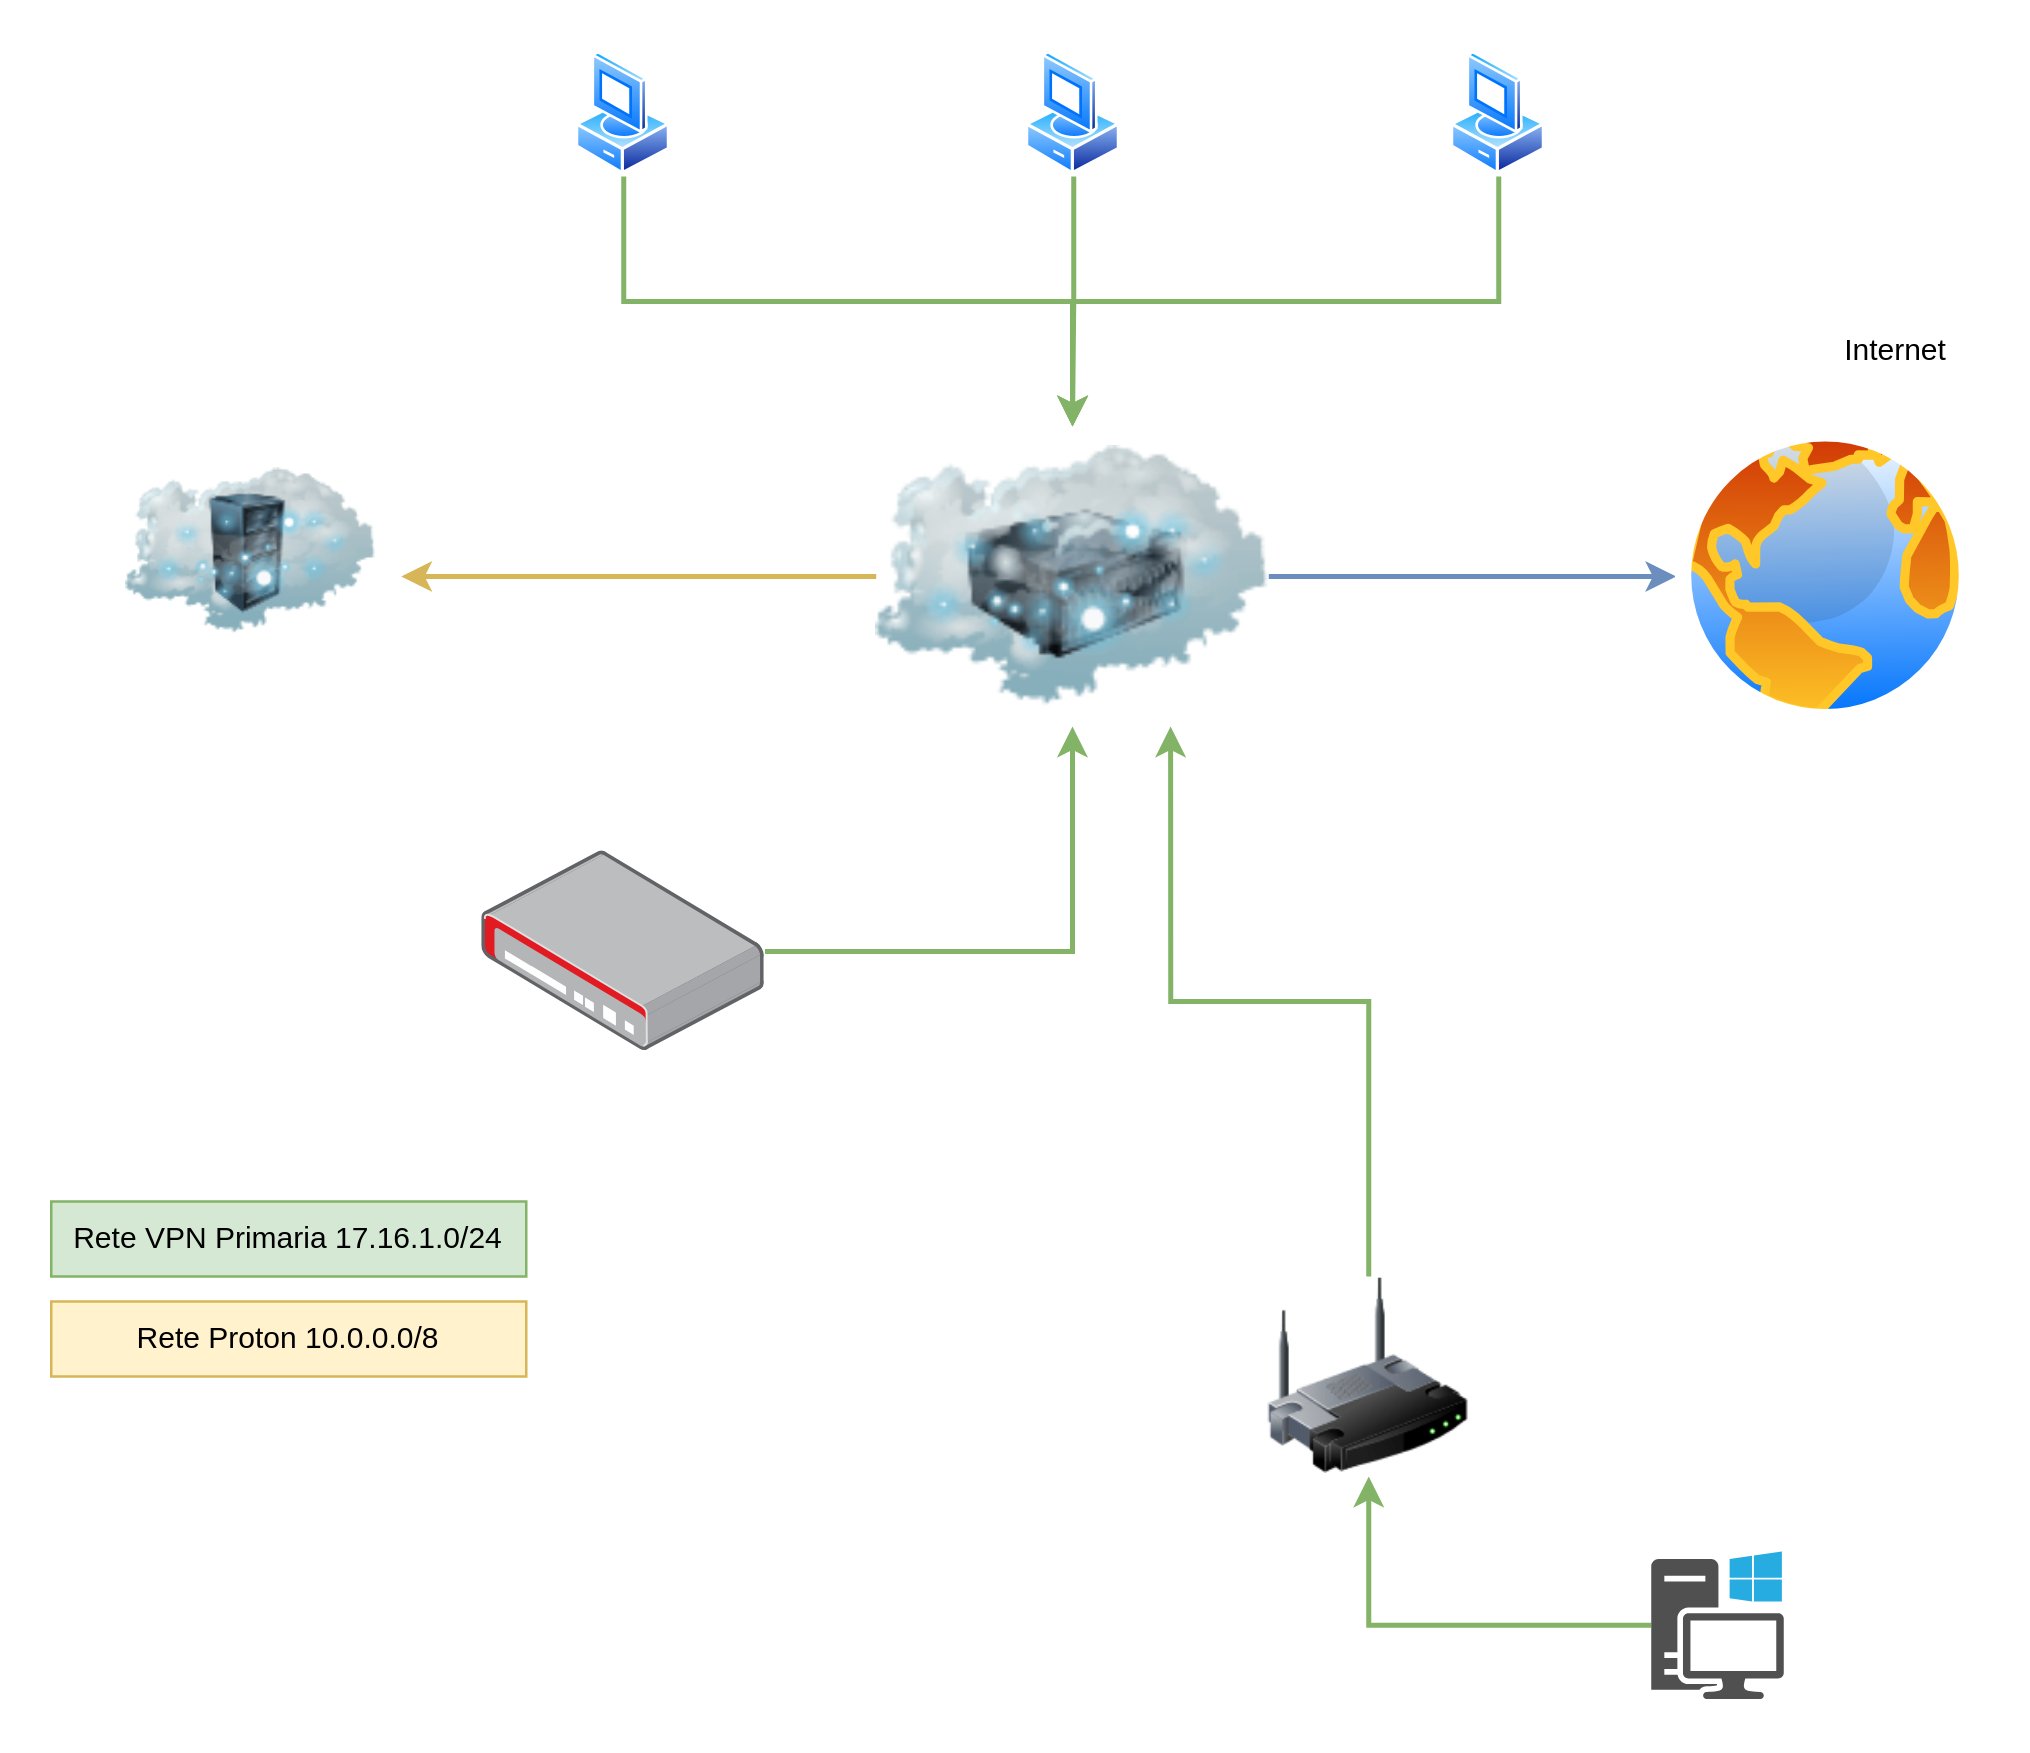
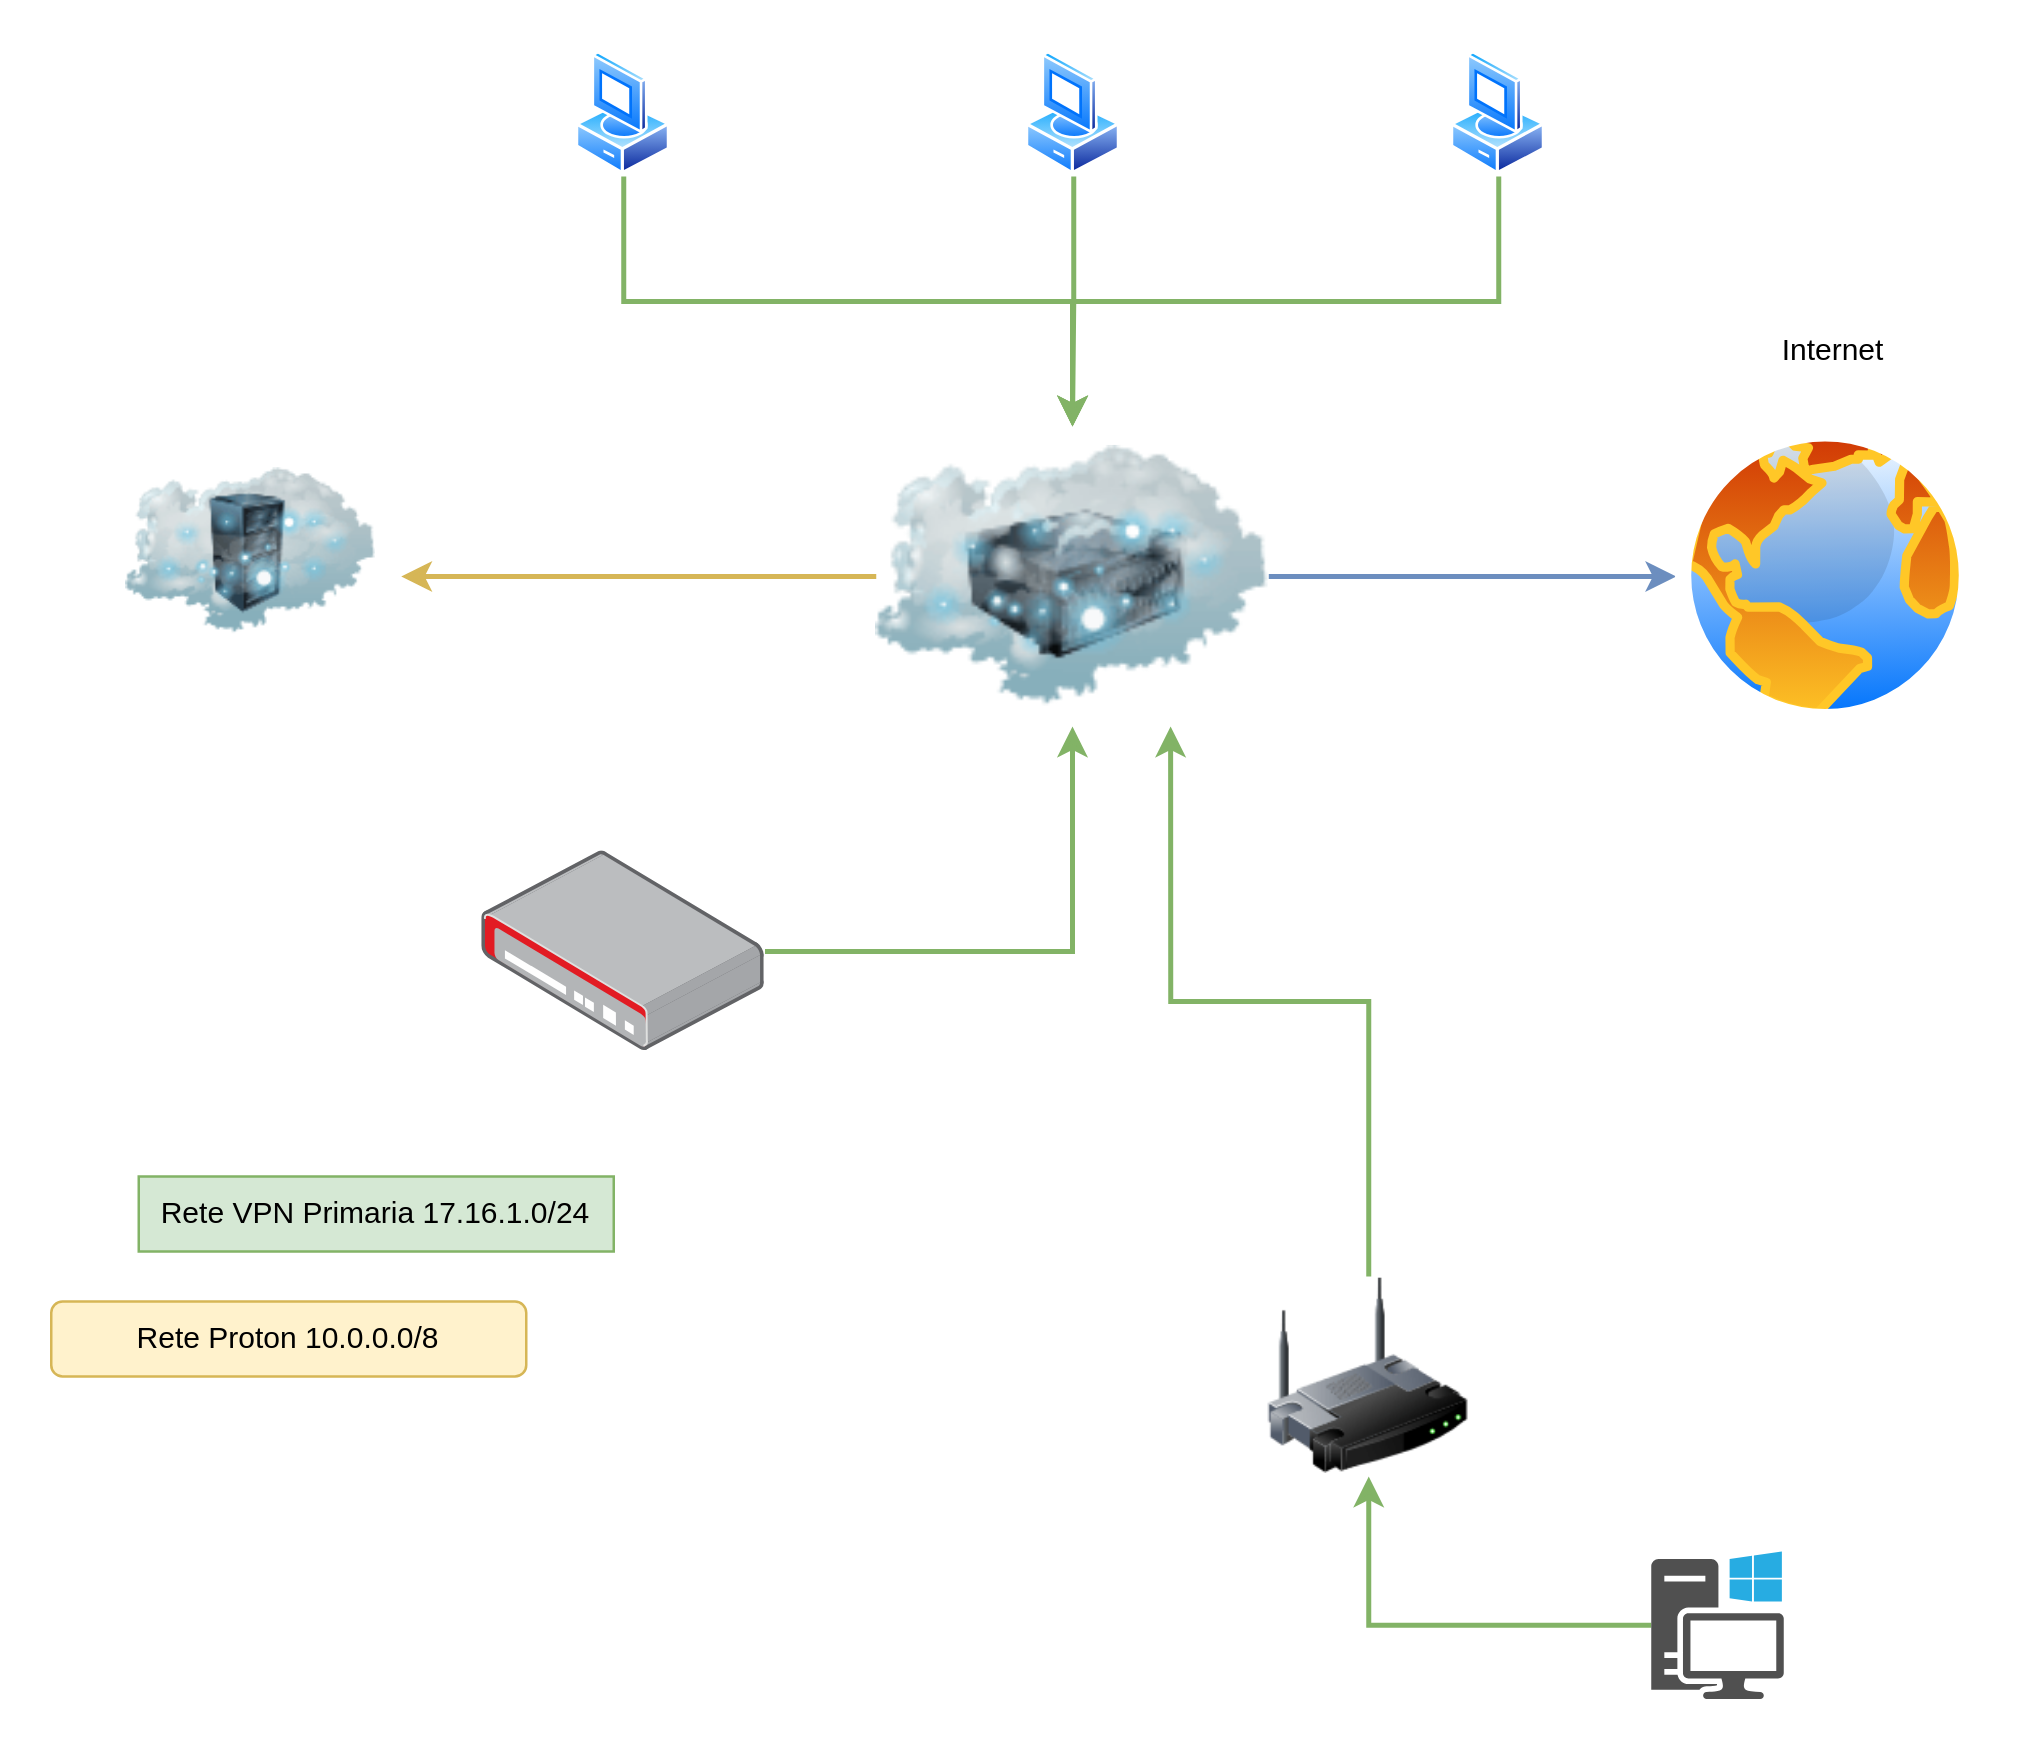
(1896, 351) -> (1834, 351)
(289, 1239) -> (376, 1214)
(289, 1339) -> (289, 1339)
